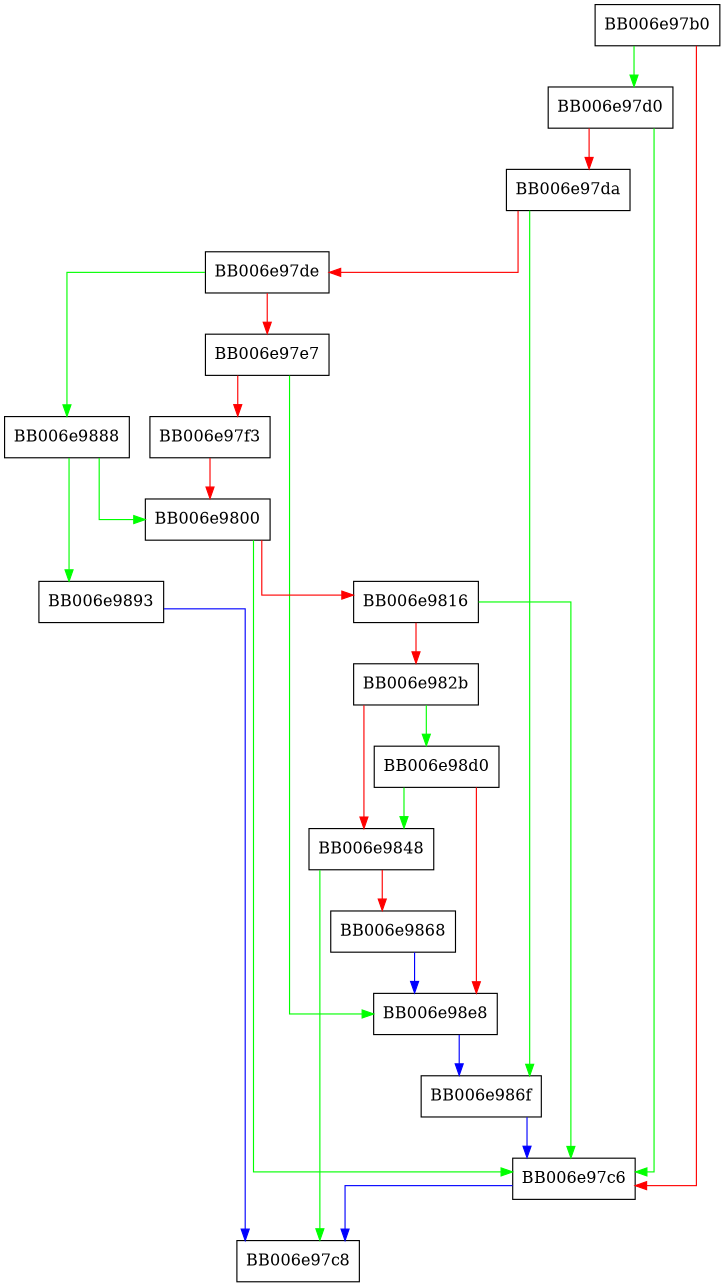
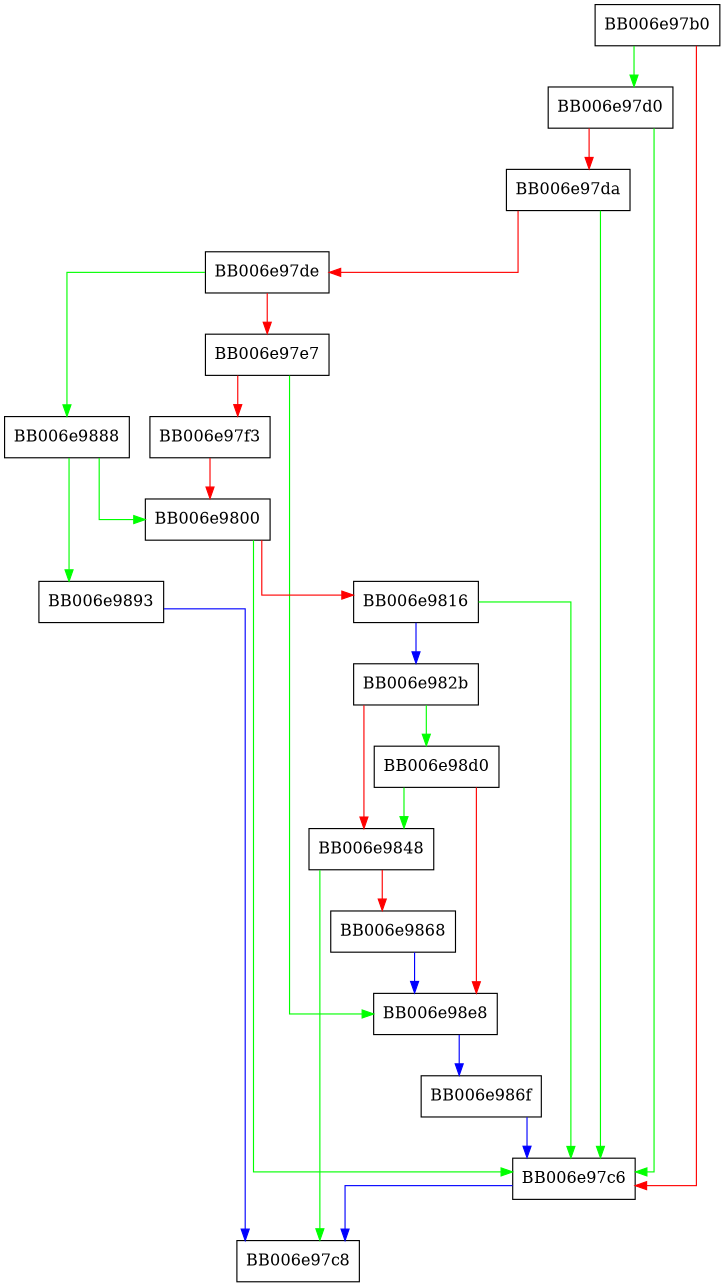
(416, 637) -> (416, 637)
(530, 637) -> (600, 679)
